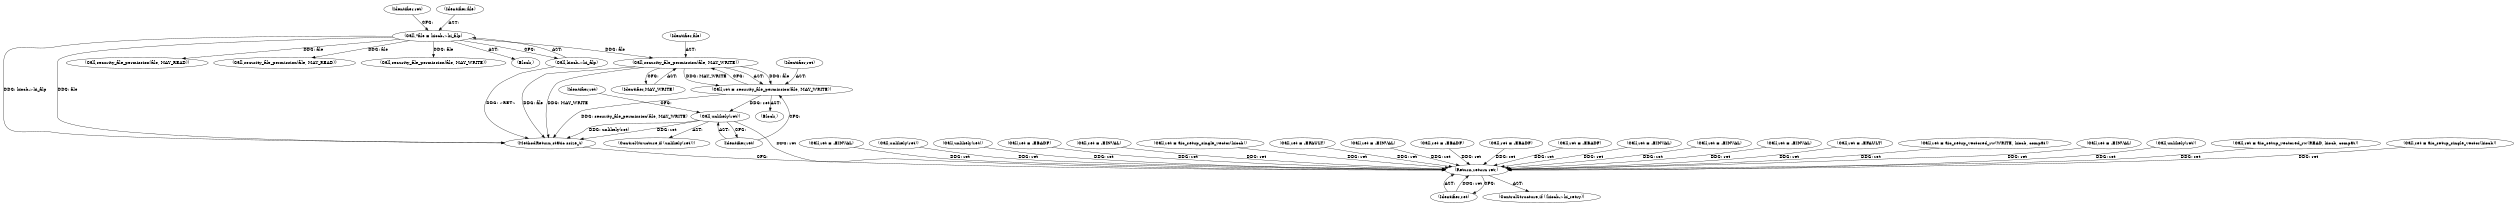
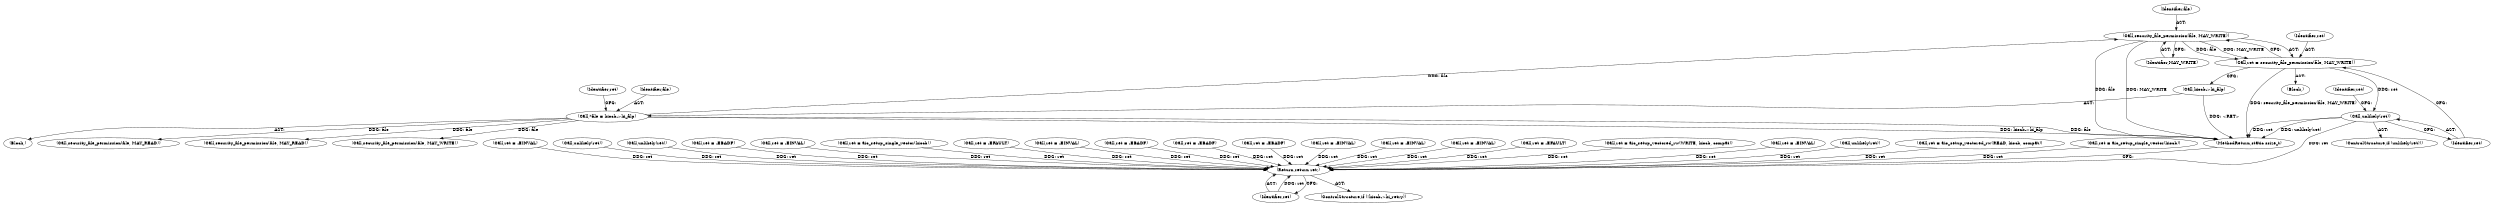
(508, 48) -> (2230, 73)
